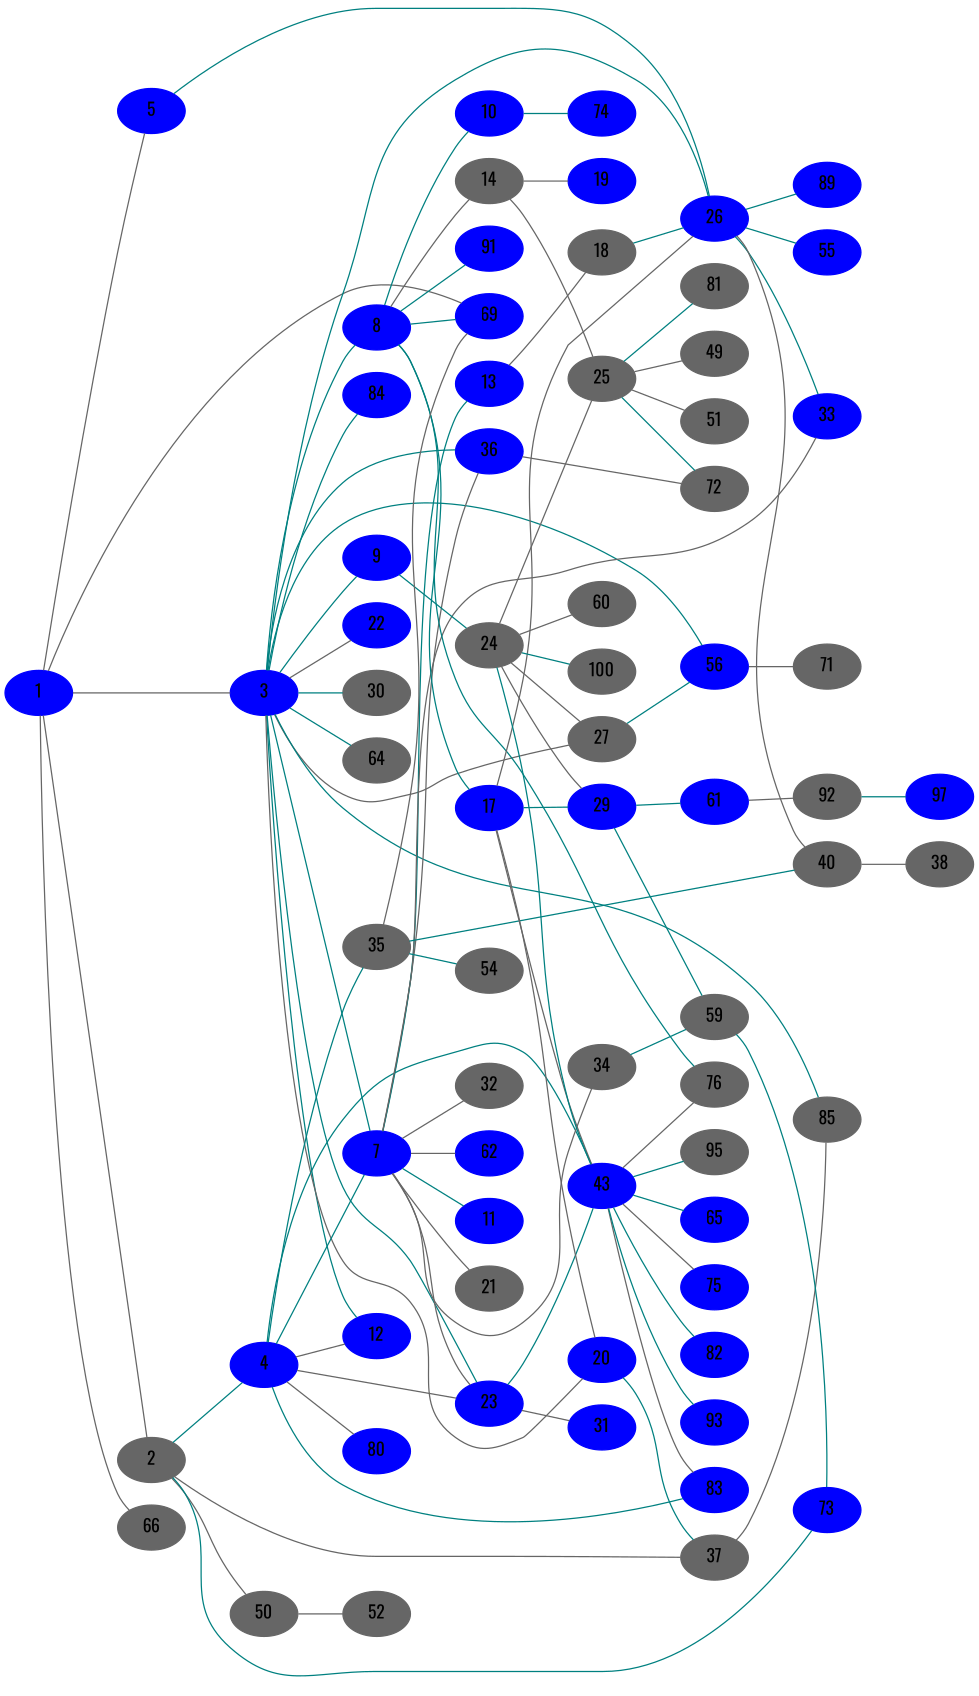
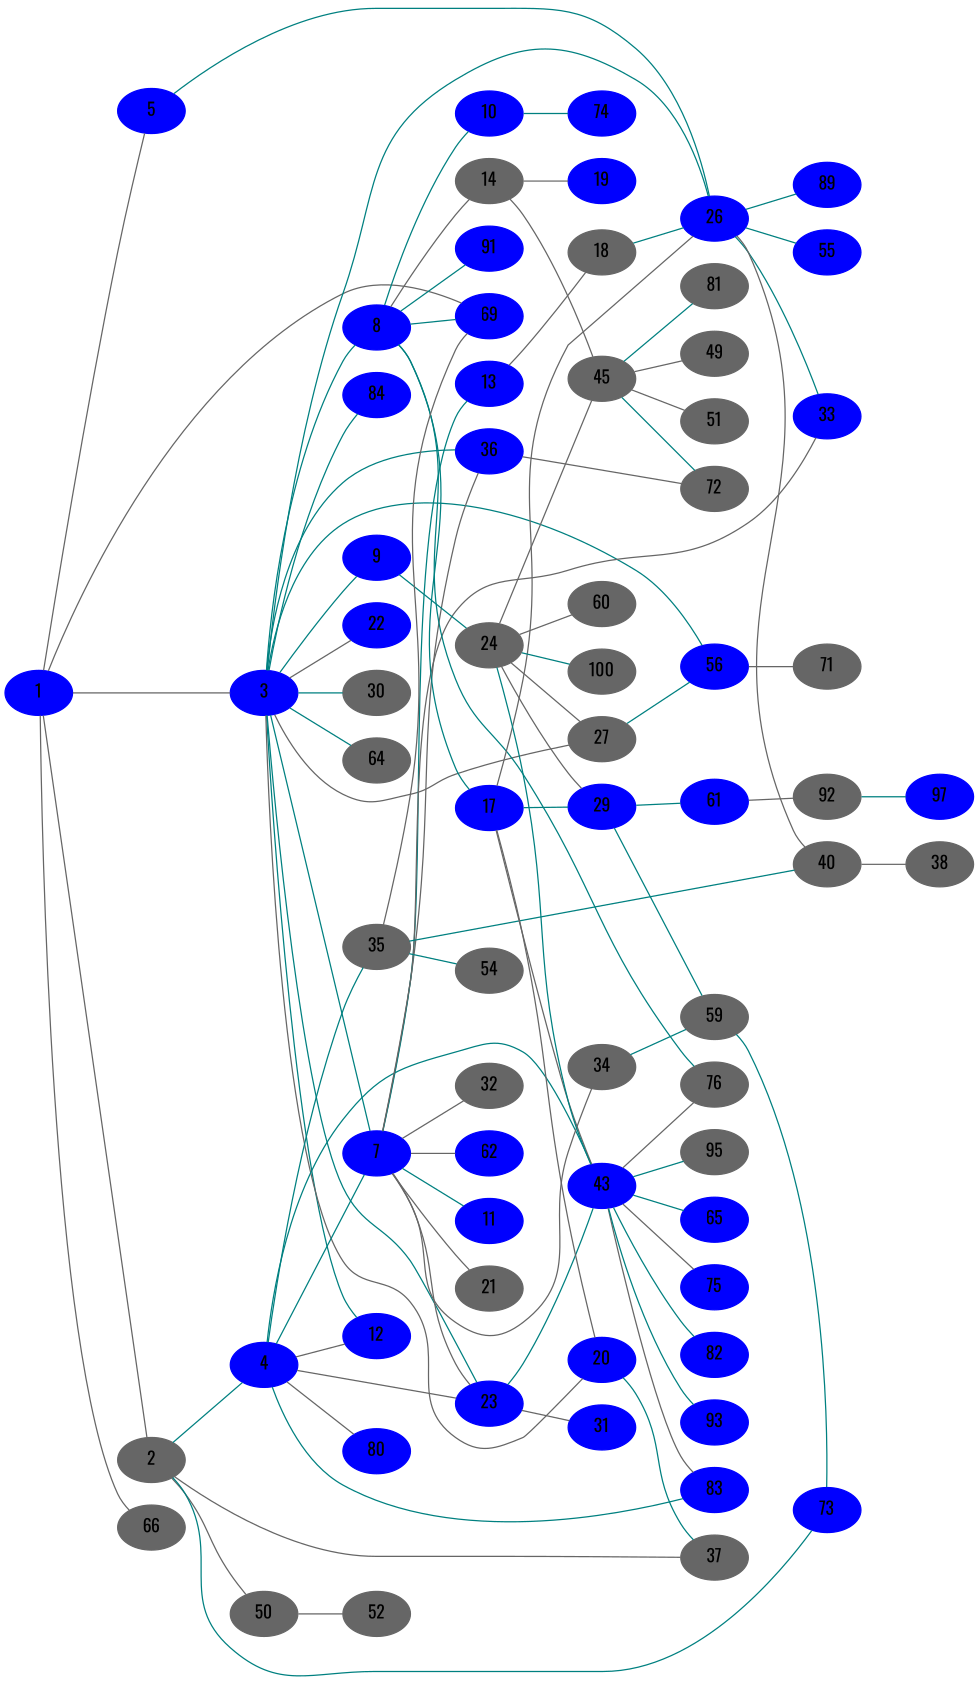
(602, 379) -> (602, 379)
(827, 1120) -> none
